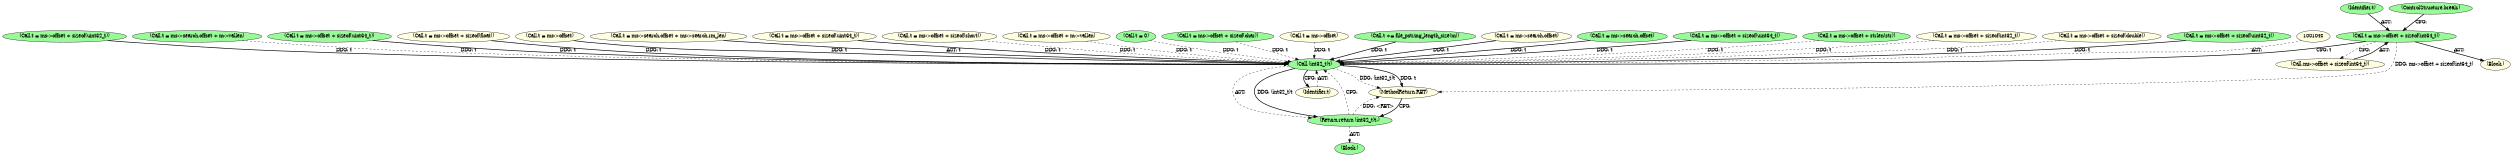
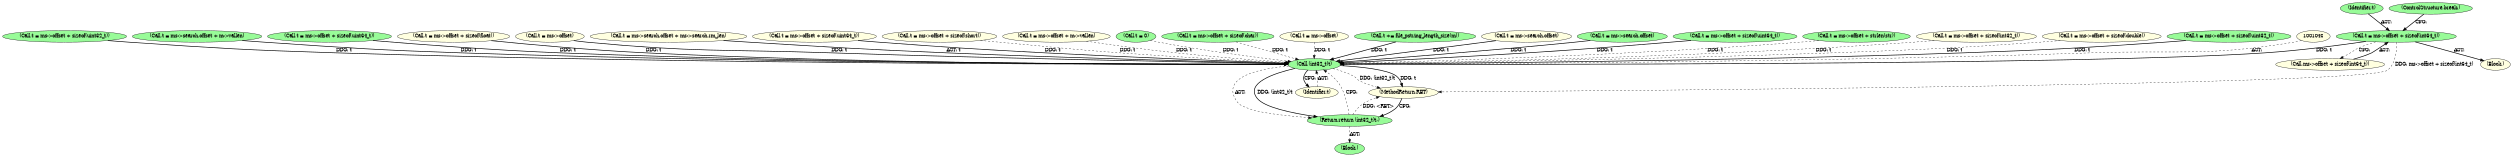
(2324, 50) -> (2324, 50)
(633, 58) -> (633, 58)
